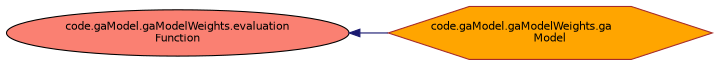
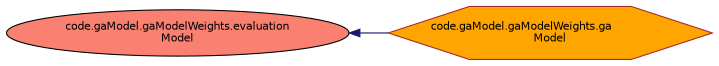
(178, 33) -> (178, 33)
